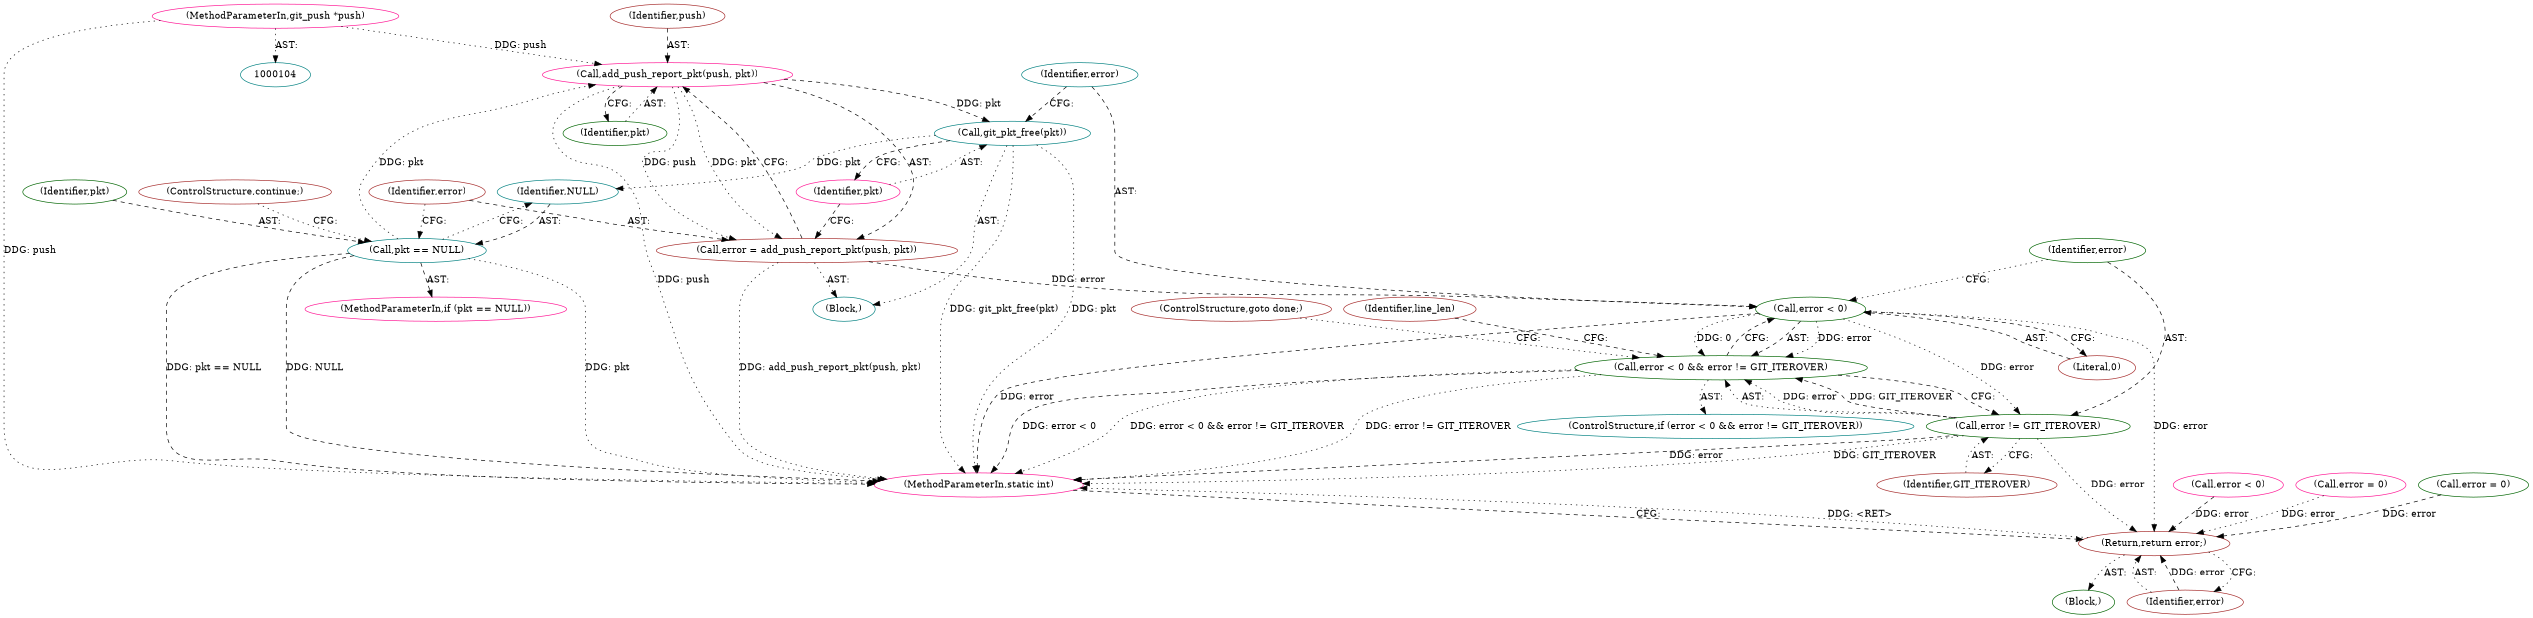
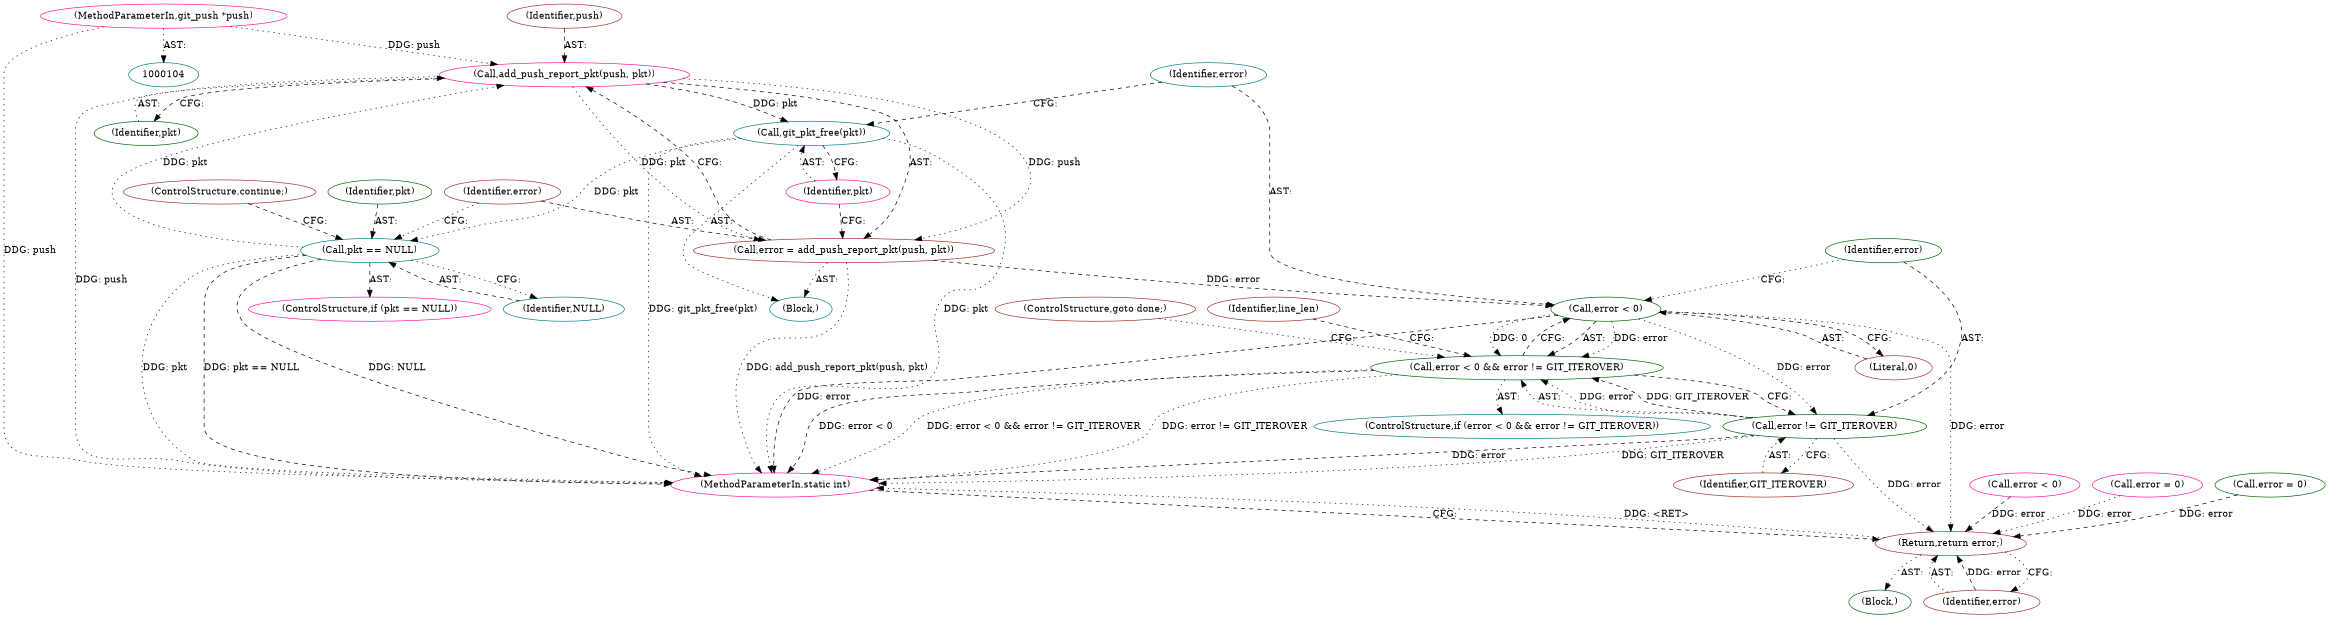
(782, 172) -> (581, 192)
(310, 225) -> (292, 220)
(436, 309) -> (370, 309)
